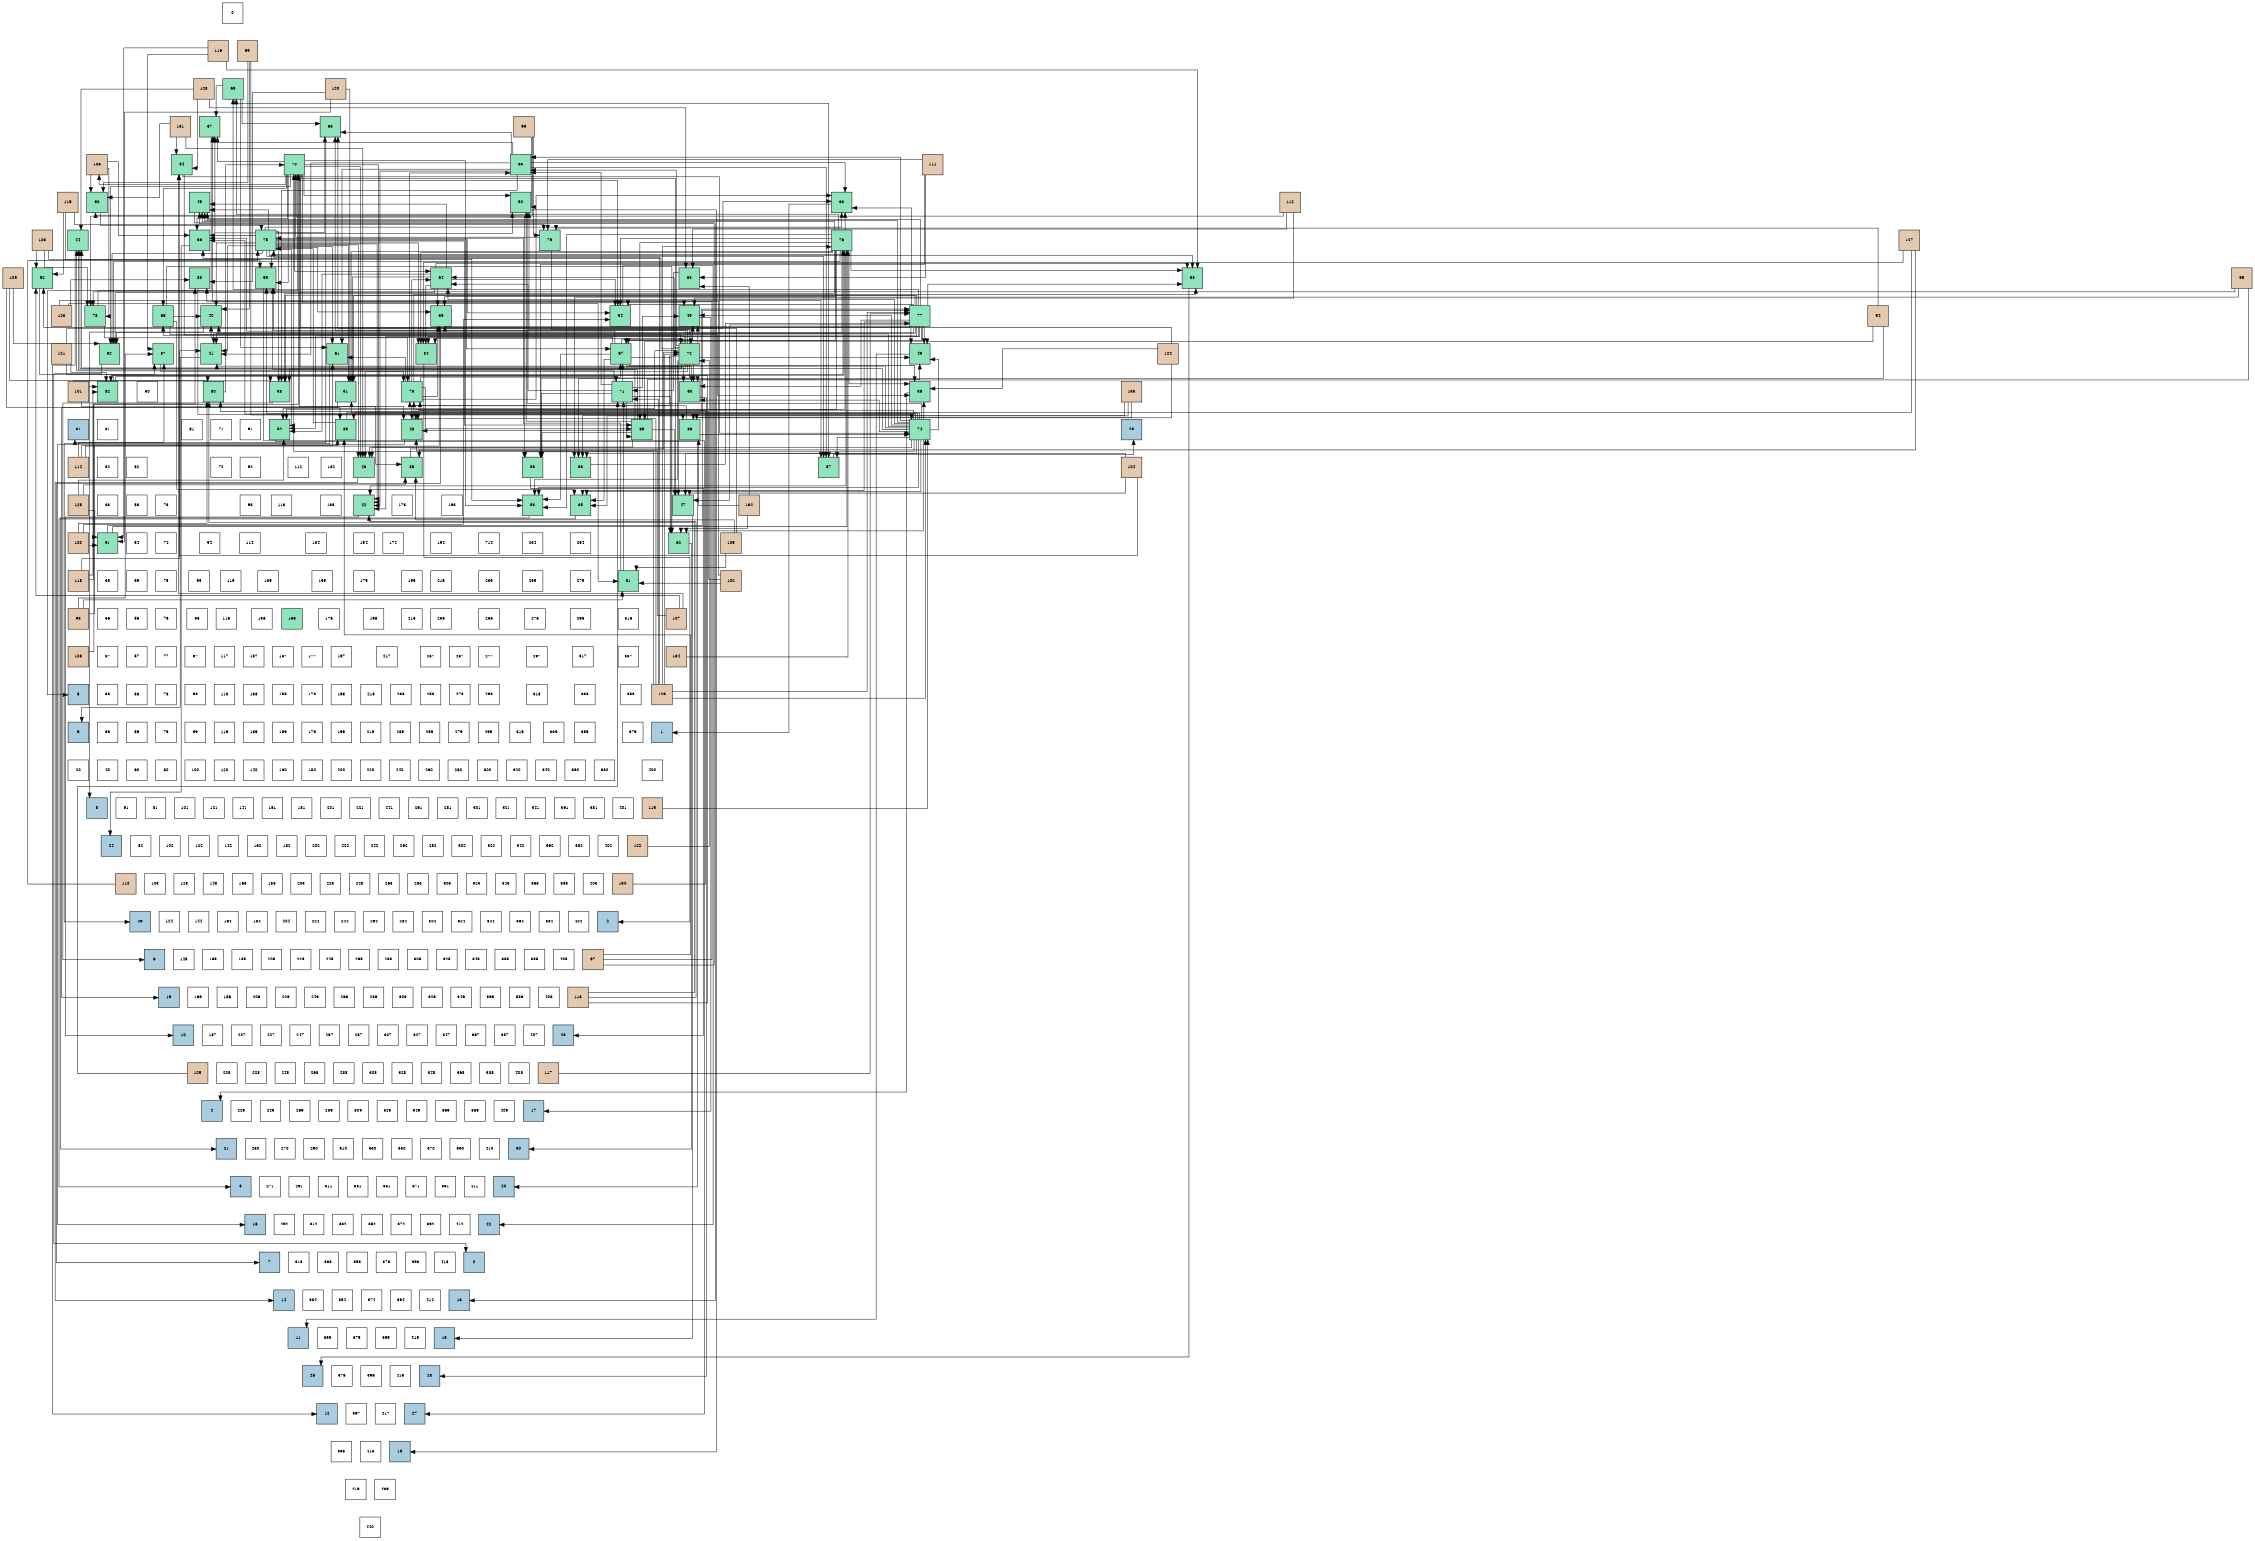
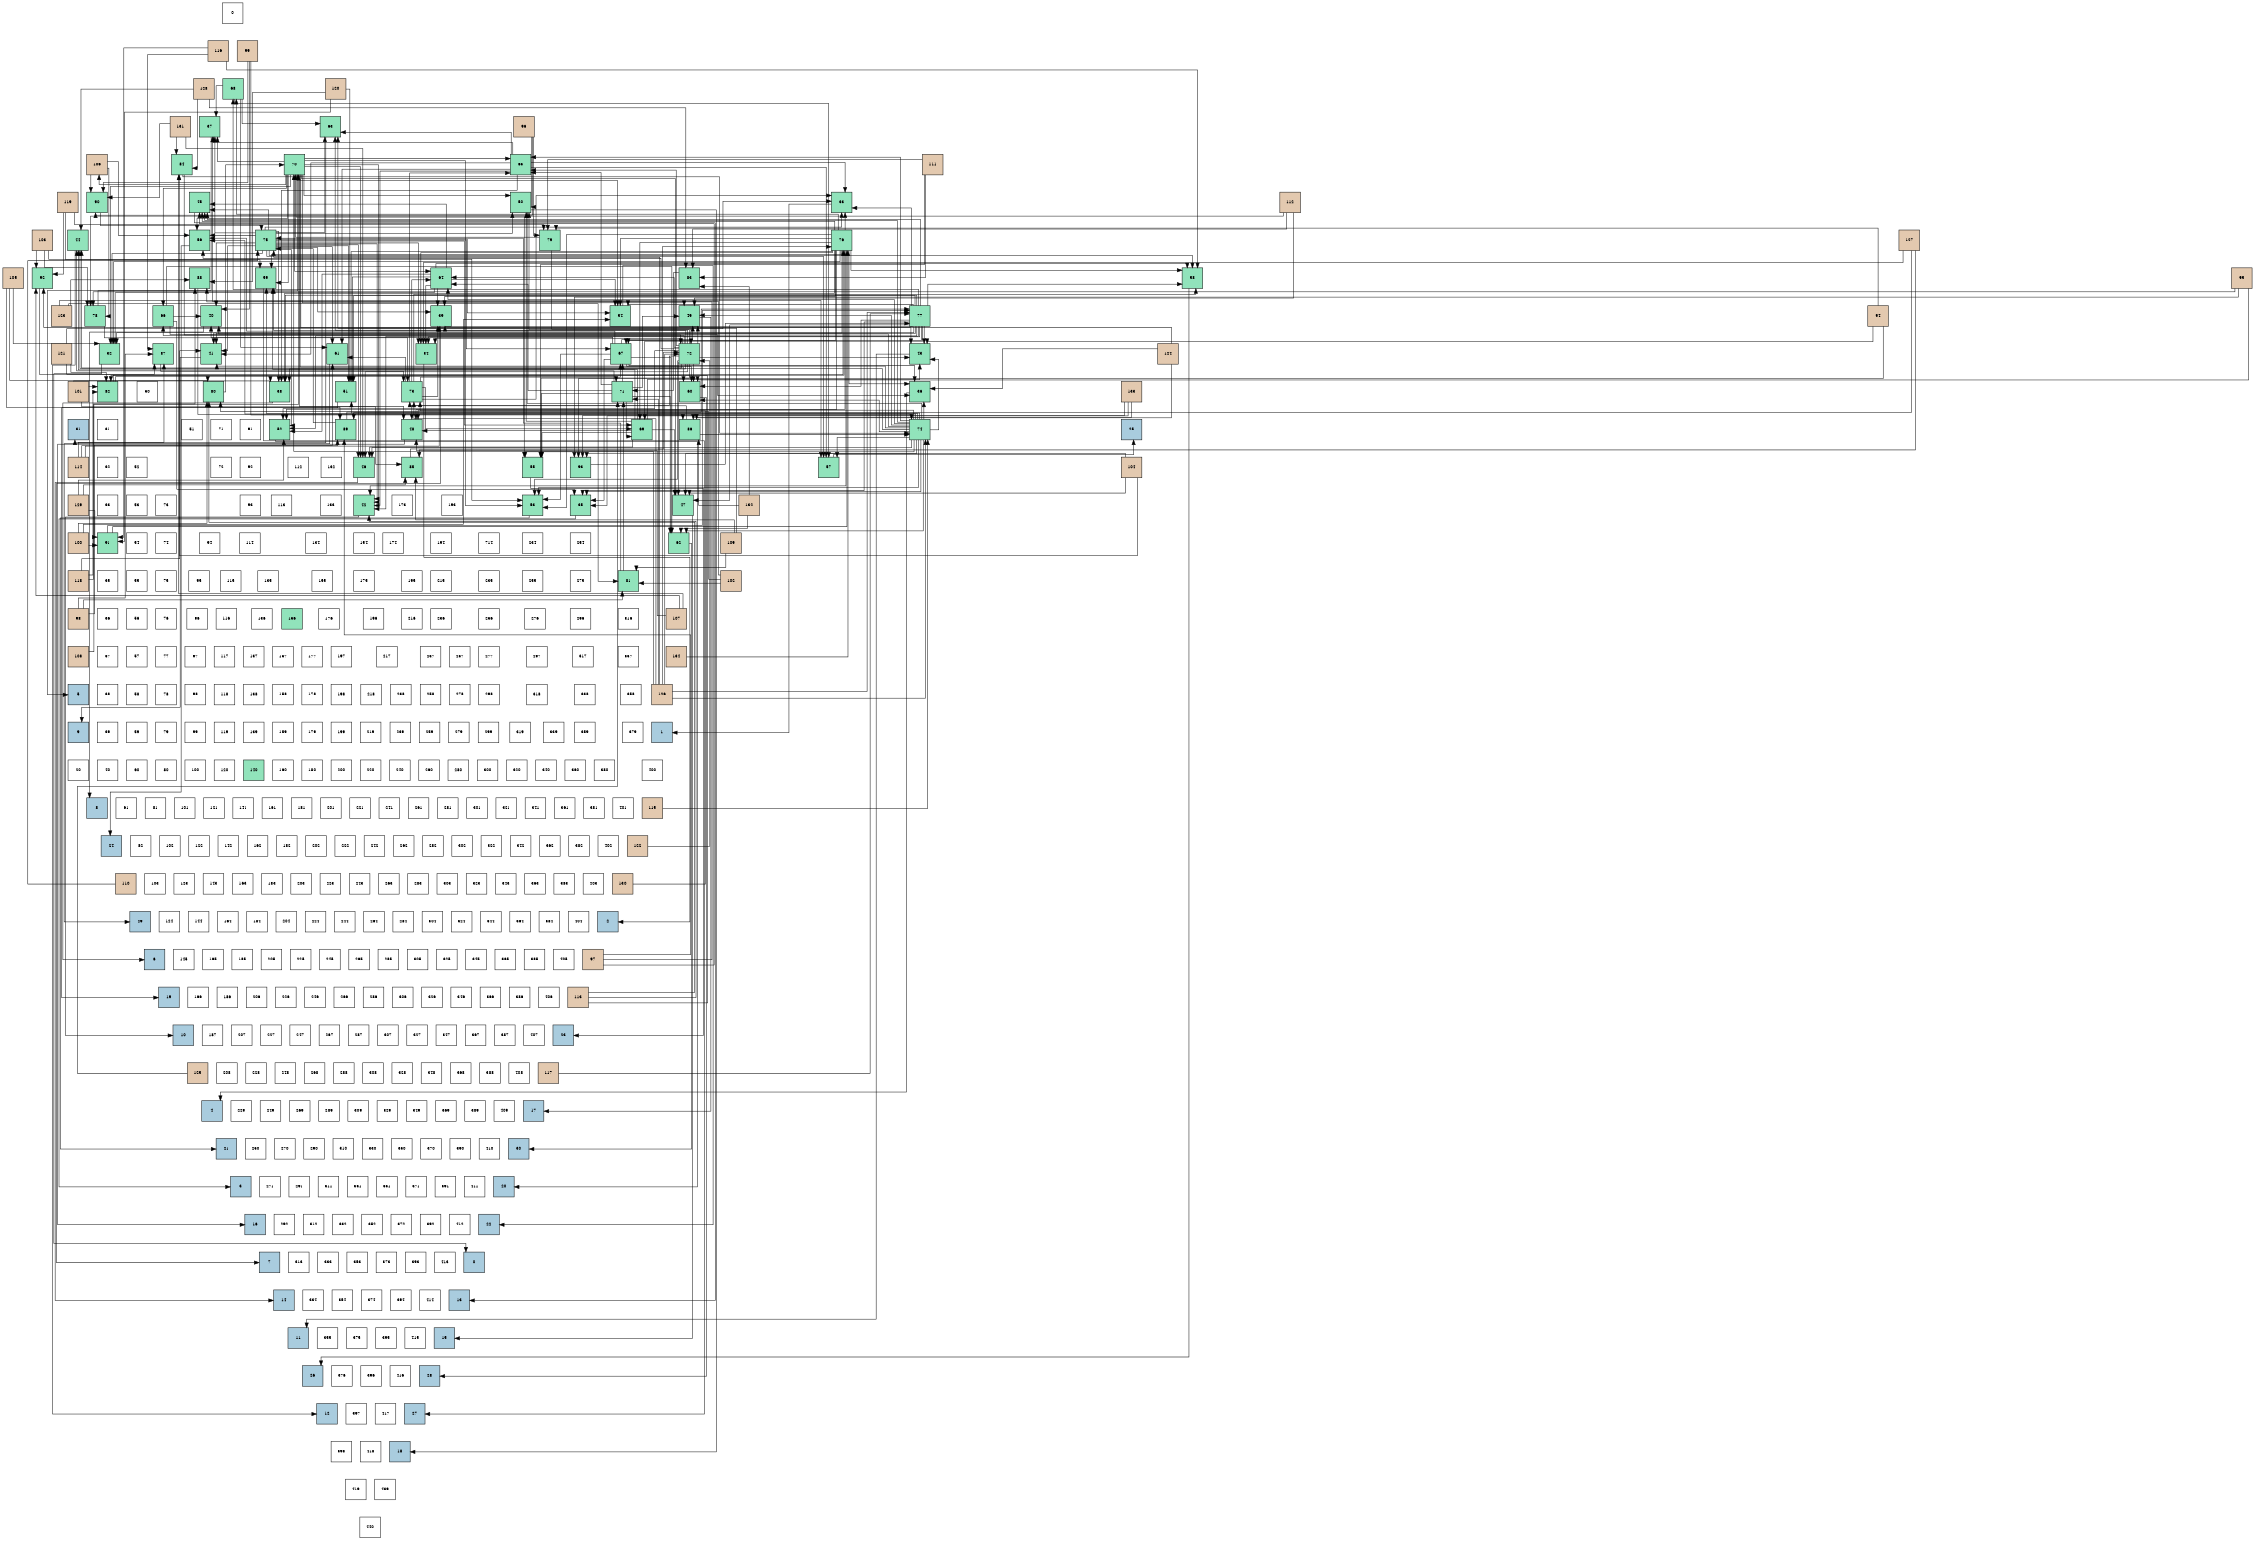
none -> (405, 159)
(254, 770) -> (254, 770)
